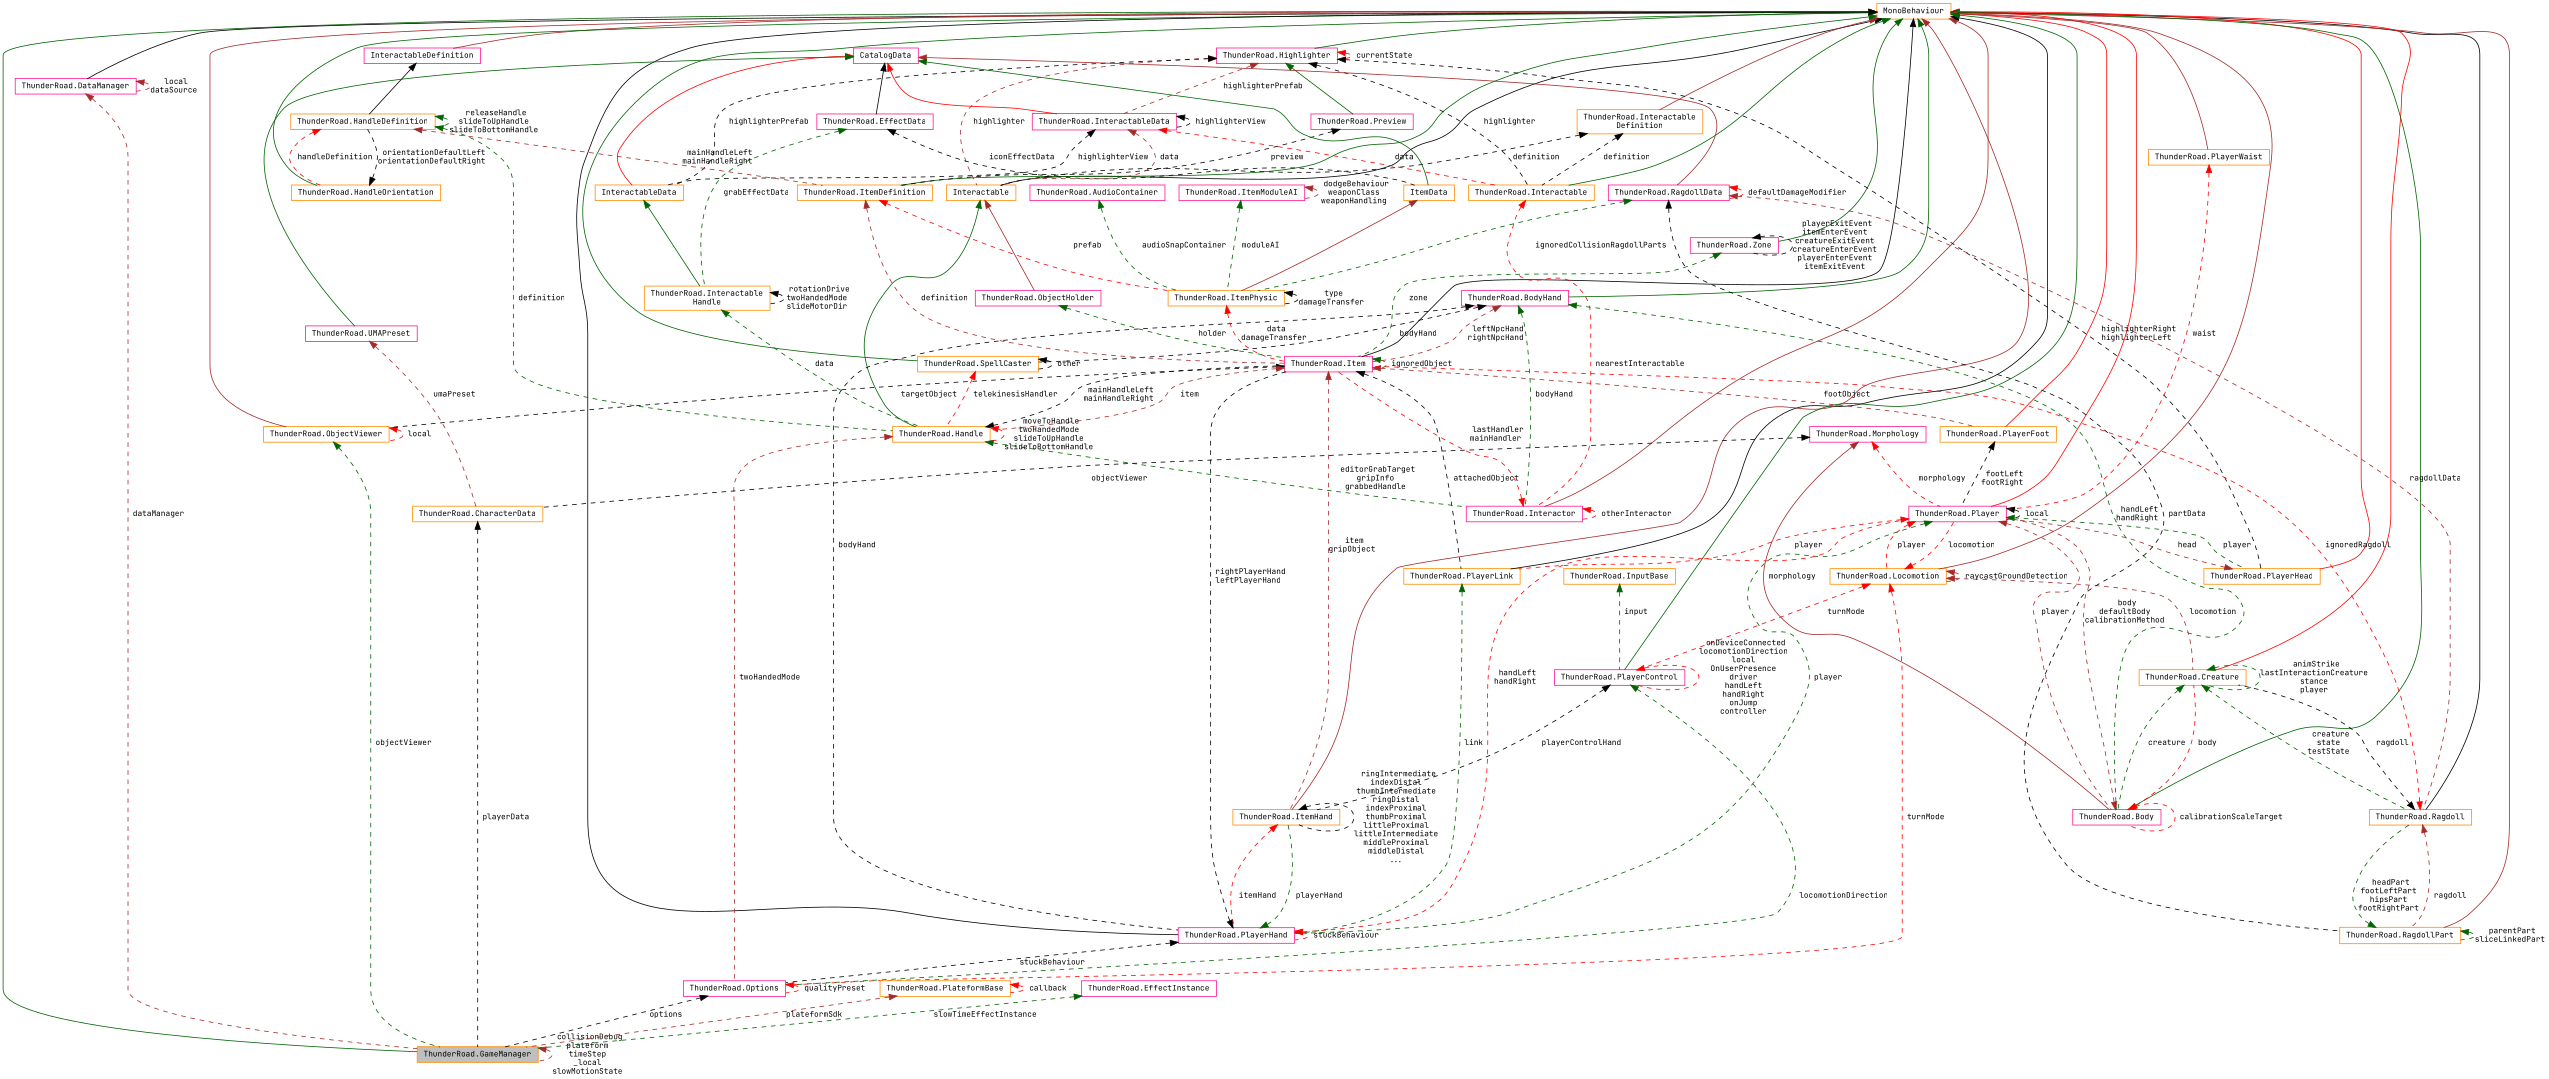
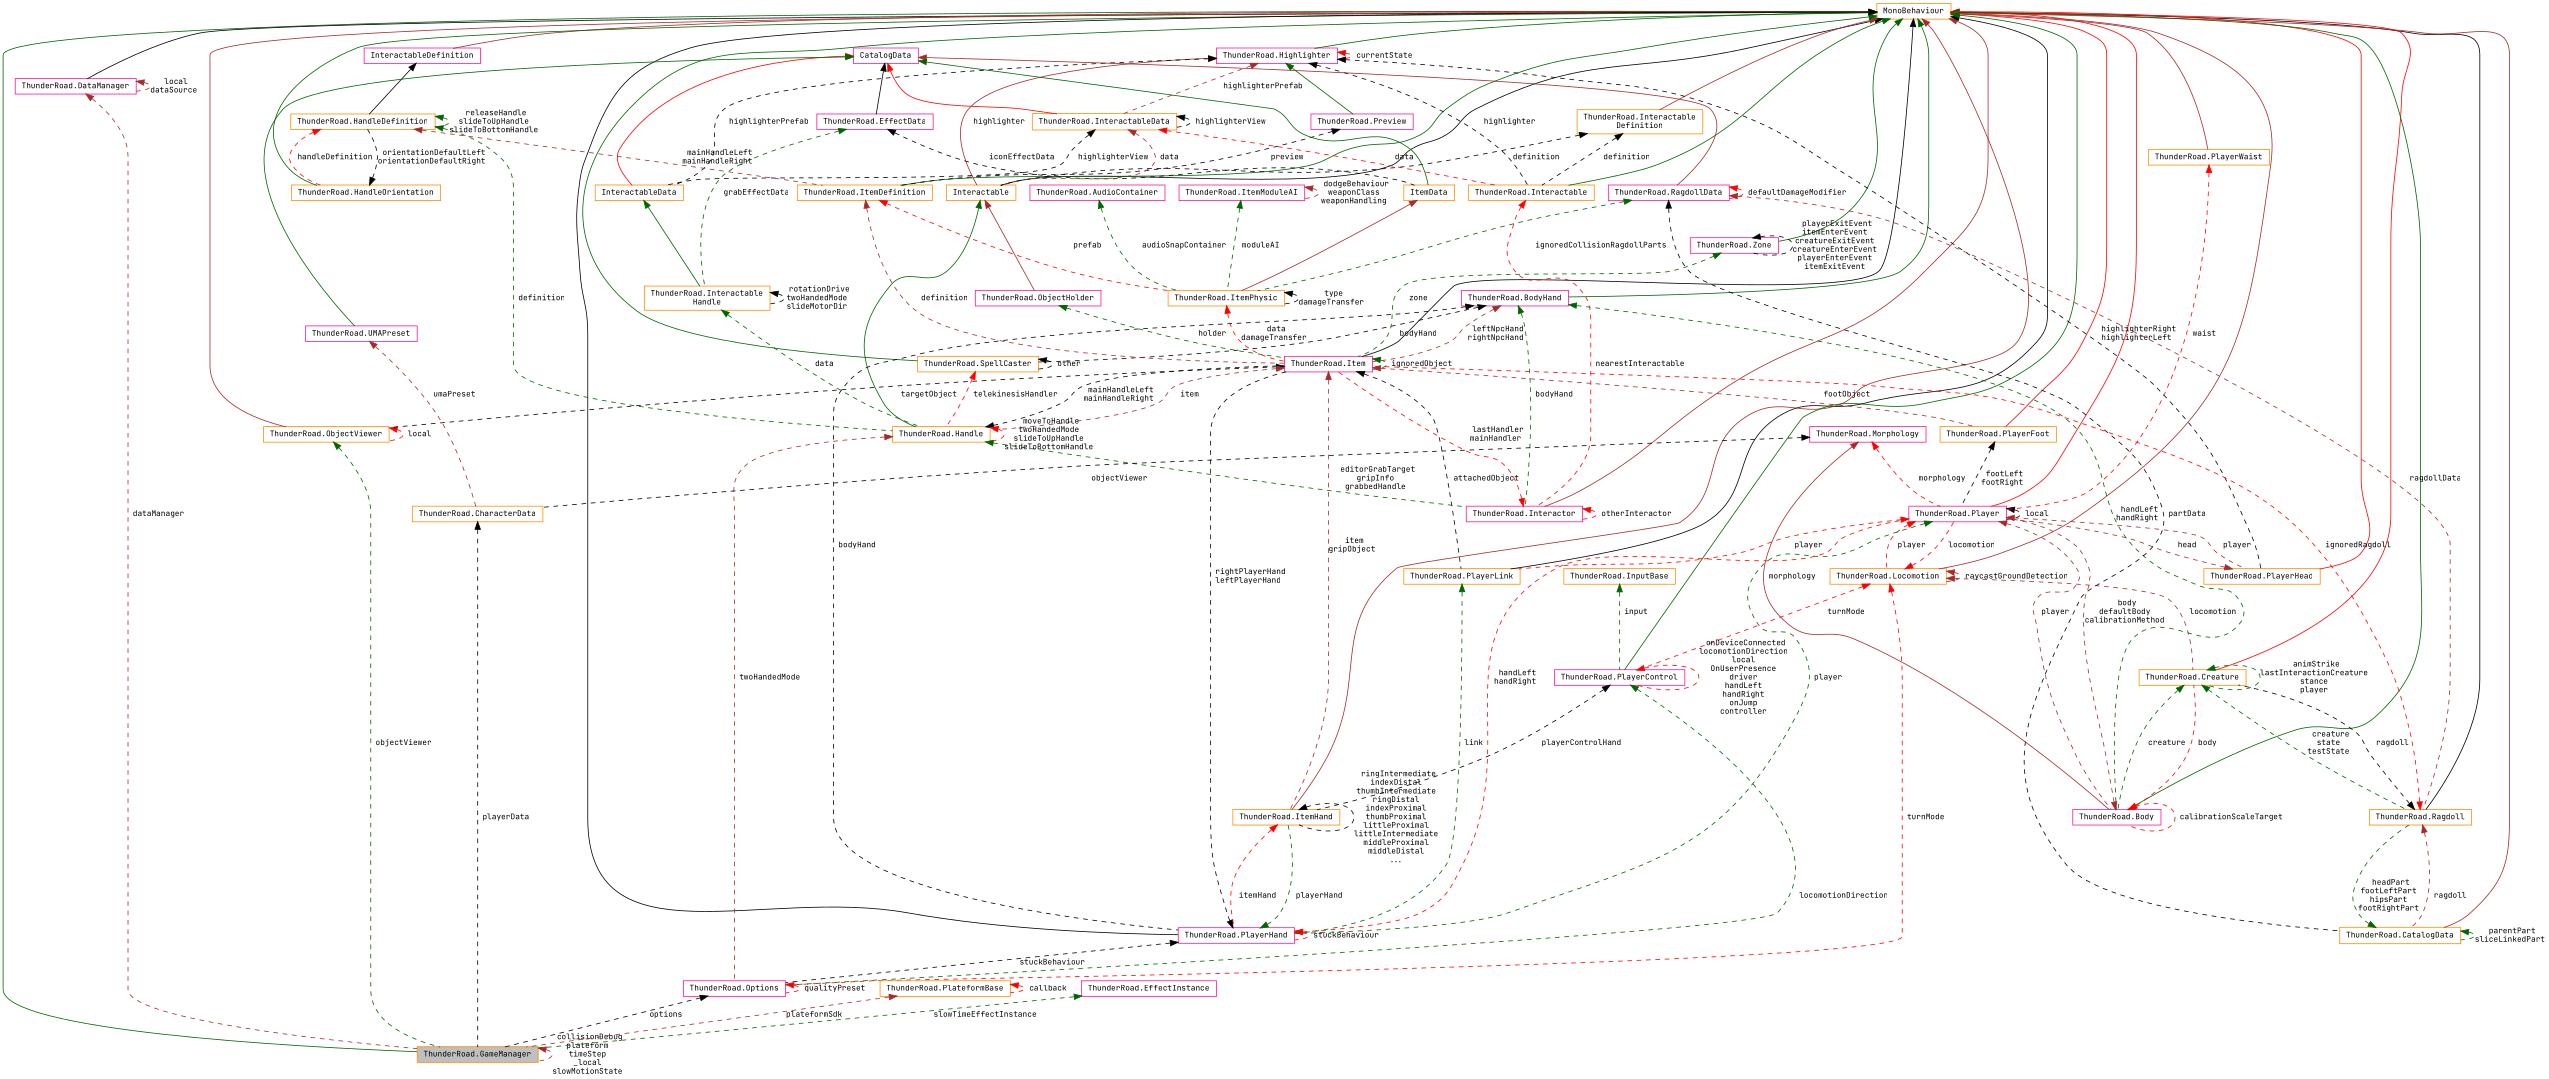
(1061, 73) -> (1061, 73)
(1104, 122) -> (1104, 122)
(2136, 527) -> (2136, 527)
(2400, 935) -> (2400, 935)
